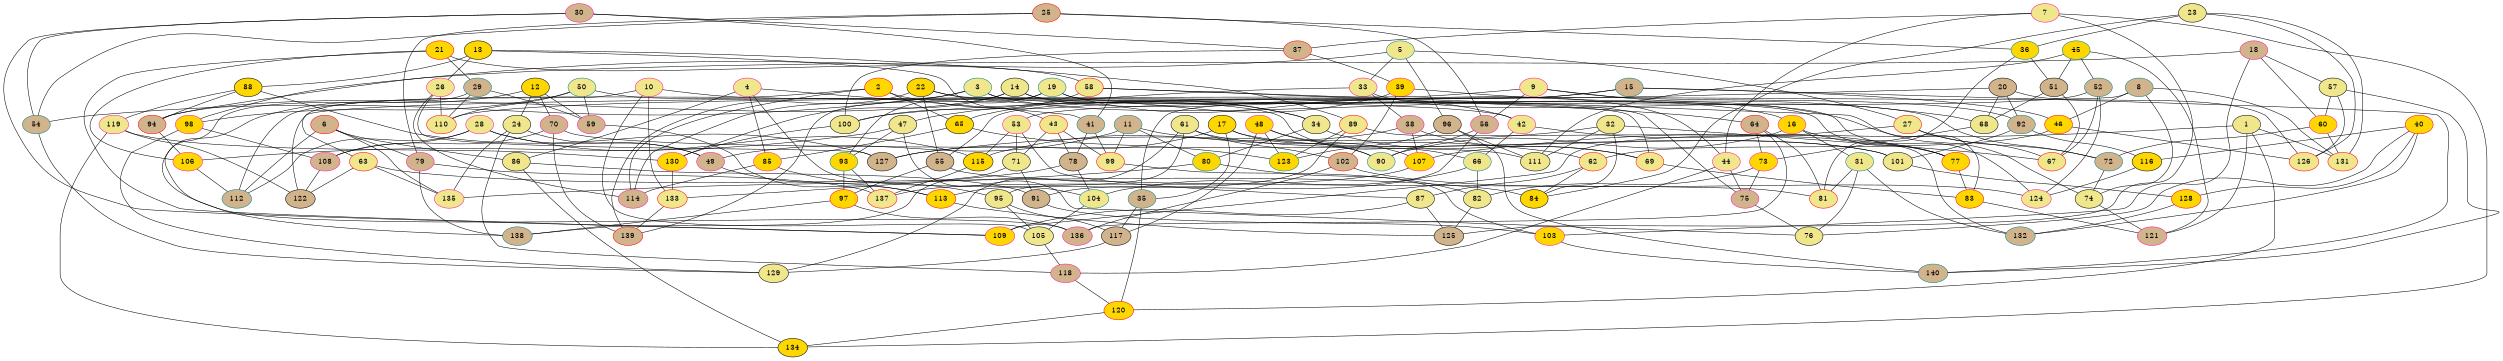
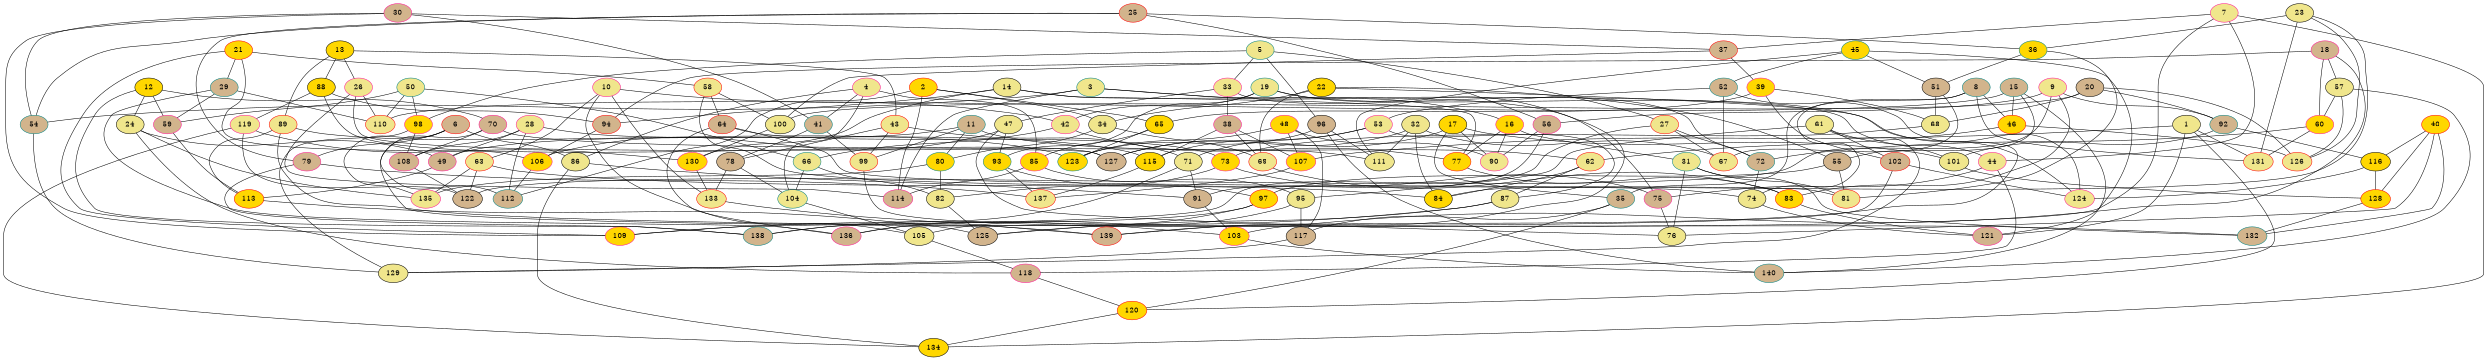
(1381, 162) -> (1494, 162)
none -> (2376, 180)
